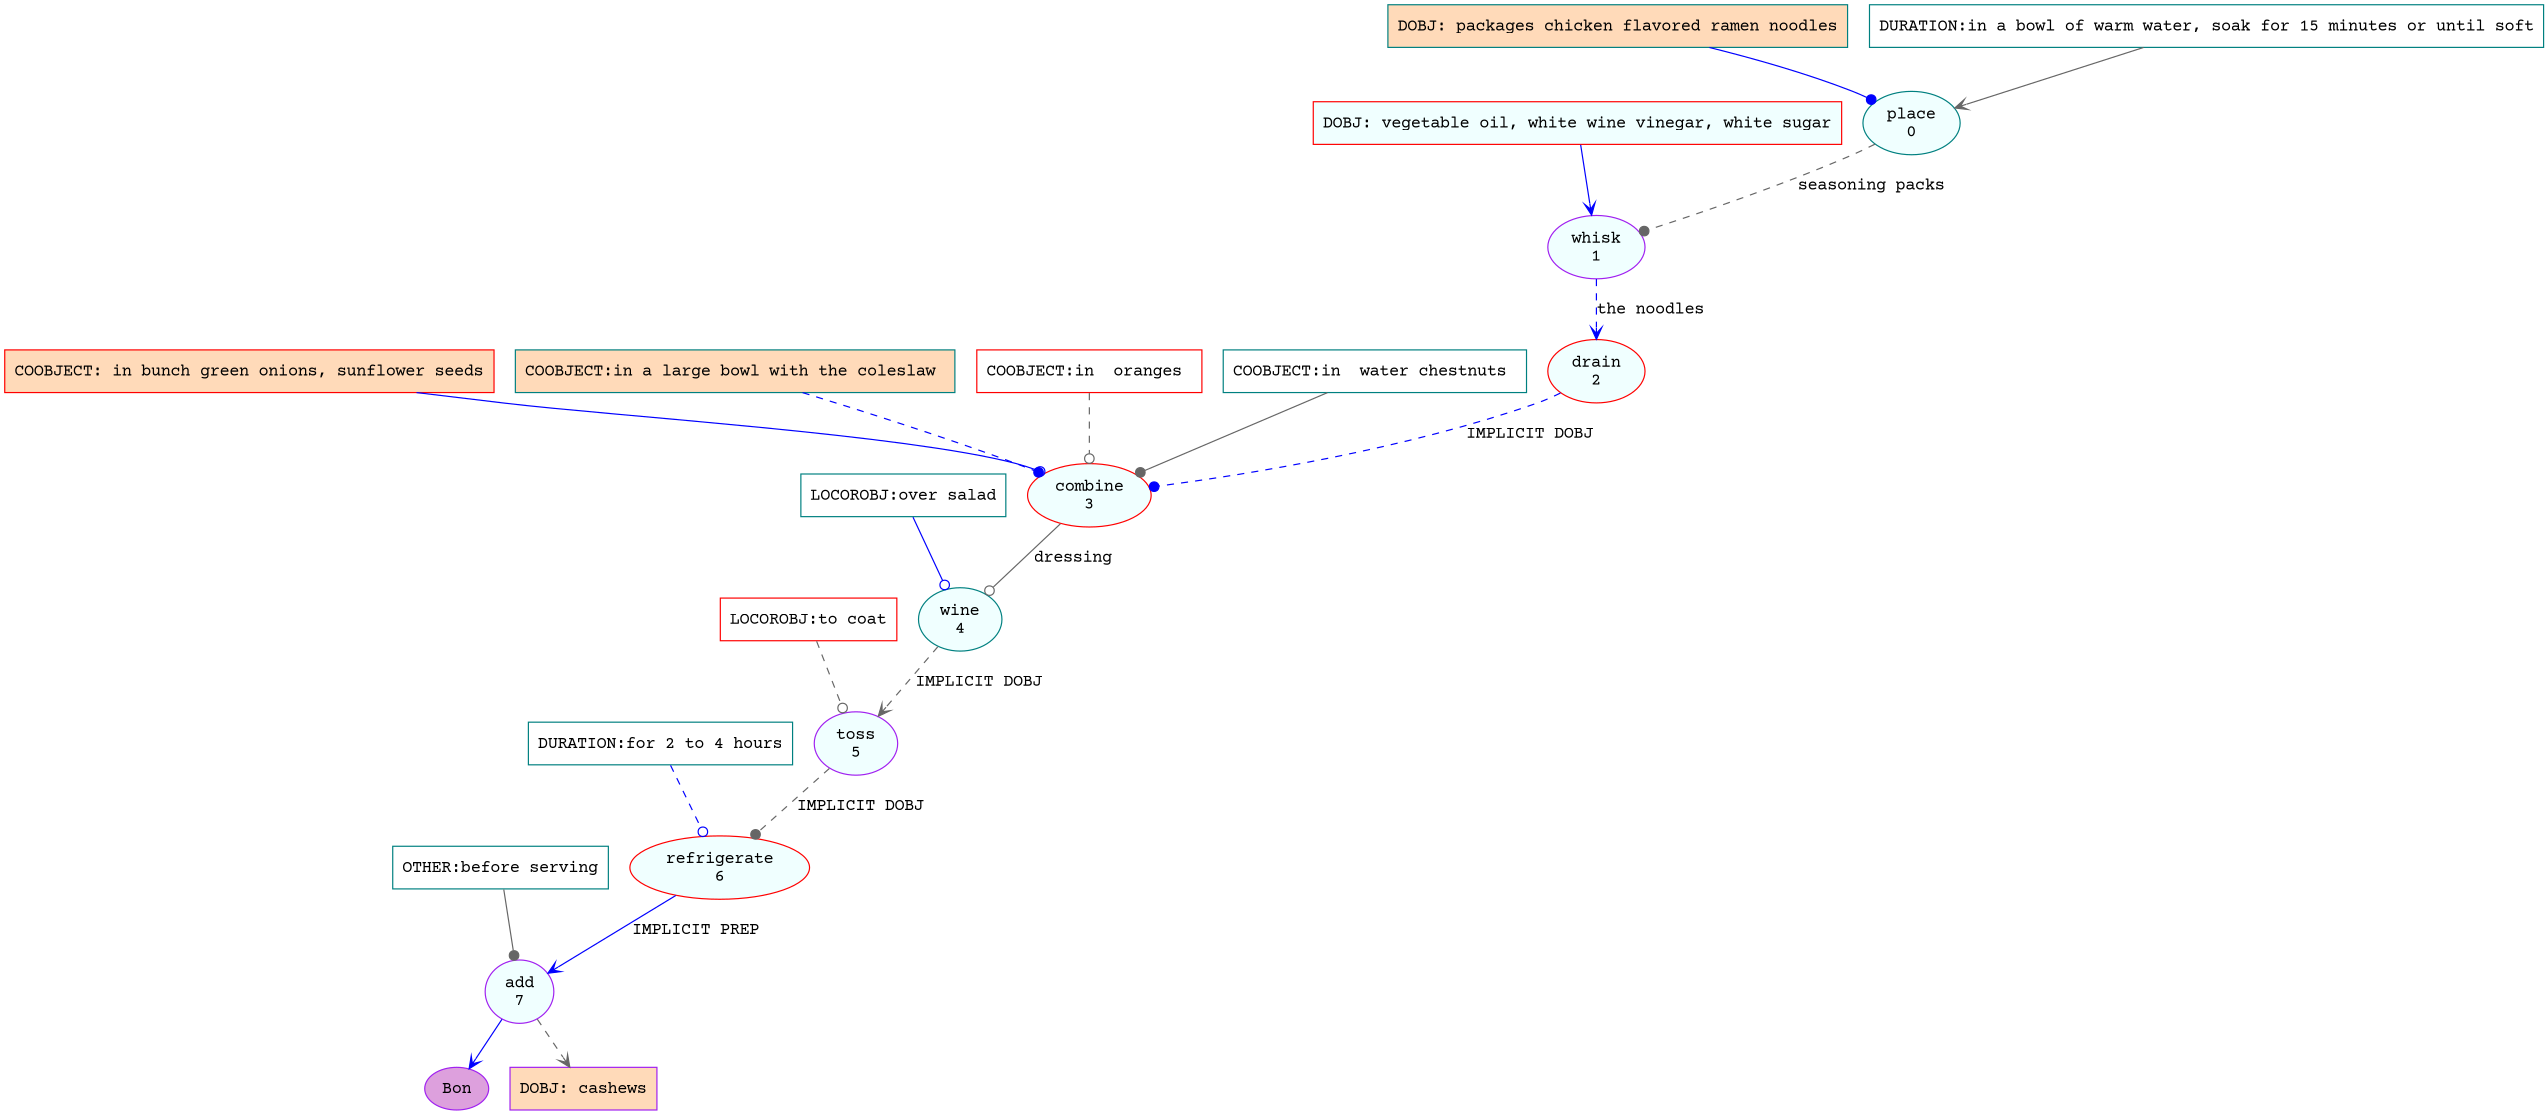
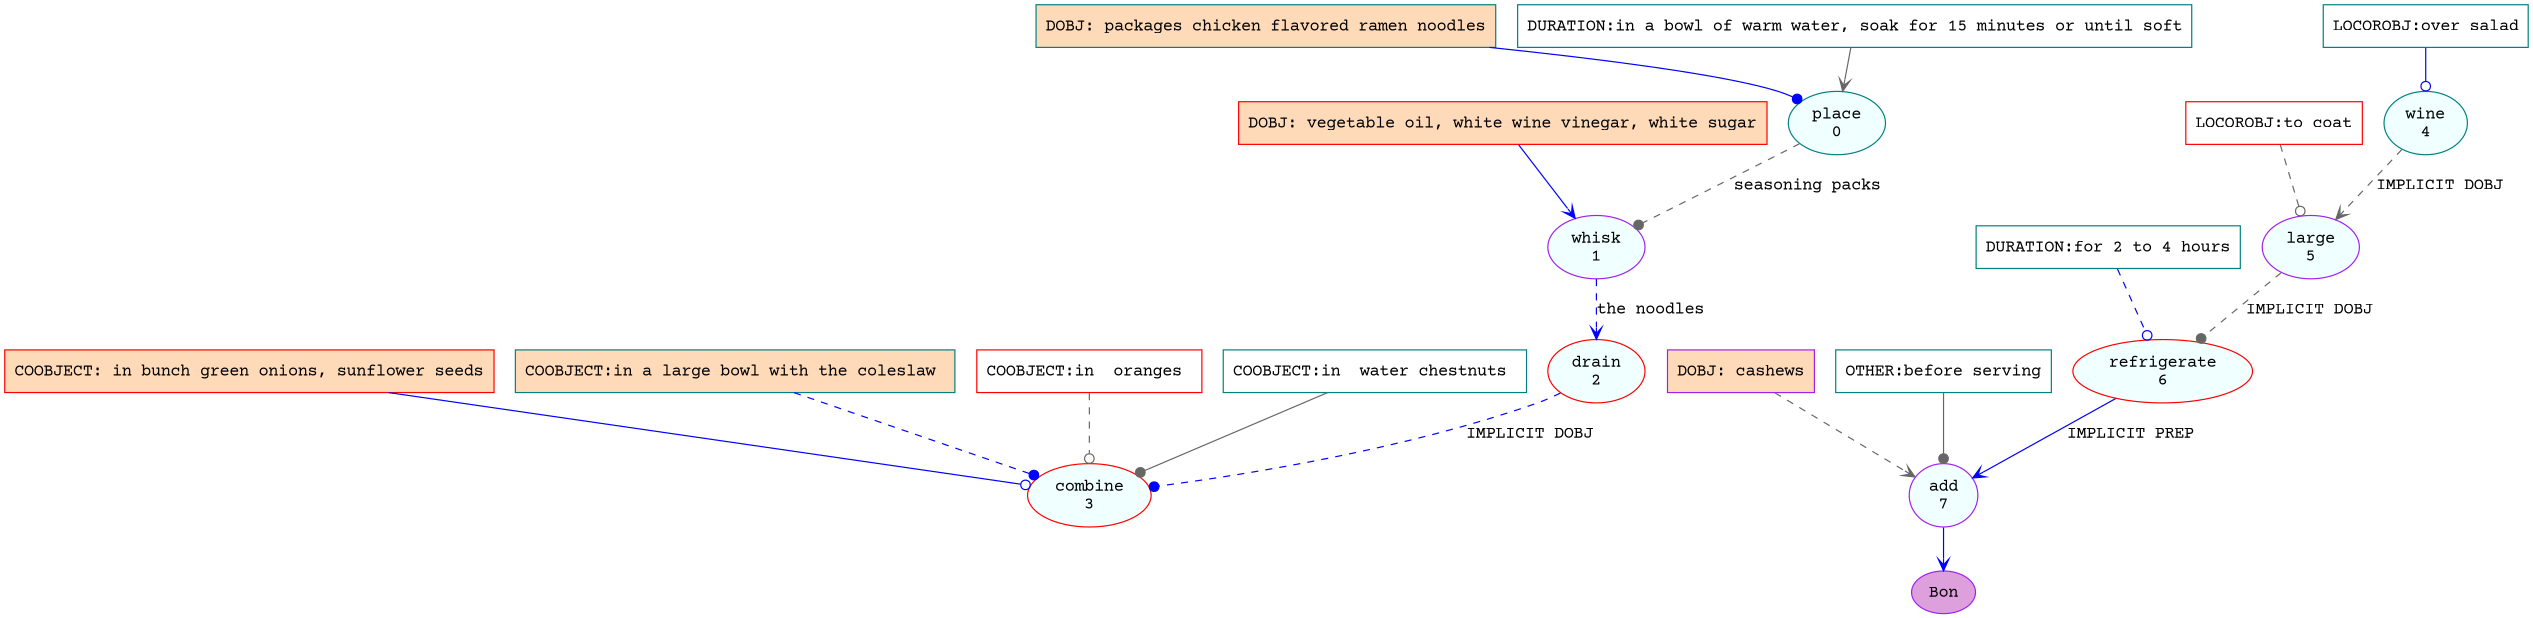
(1577, 123) -> (1503, 123)
(1027, 555) -> none
(856, 743) -> (2311, 247)
(550, 1038) -> (1840, 432)
